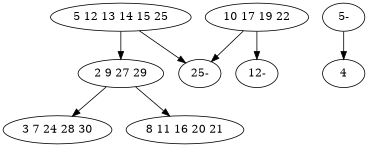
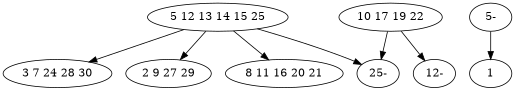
(344, 74) -> (491, 74)
(92, 99) -> (140, 44)
(150, 99) -> (248, 43)
